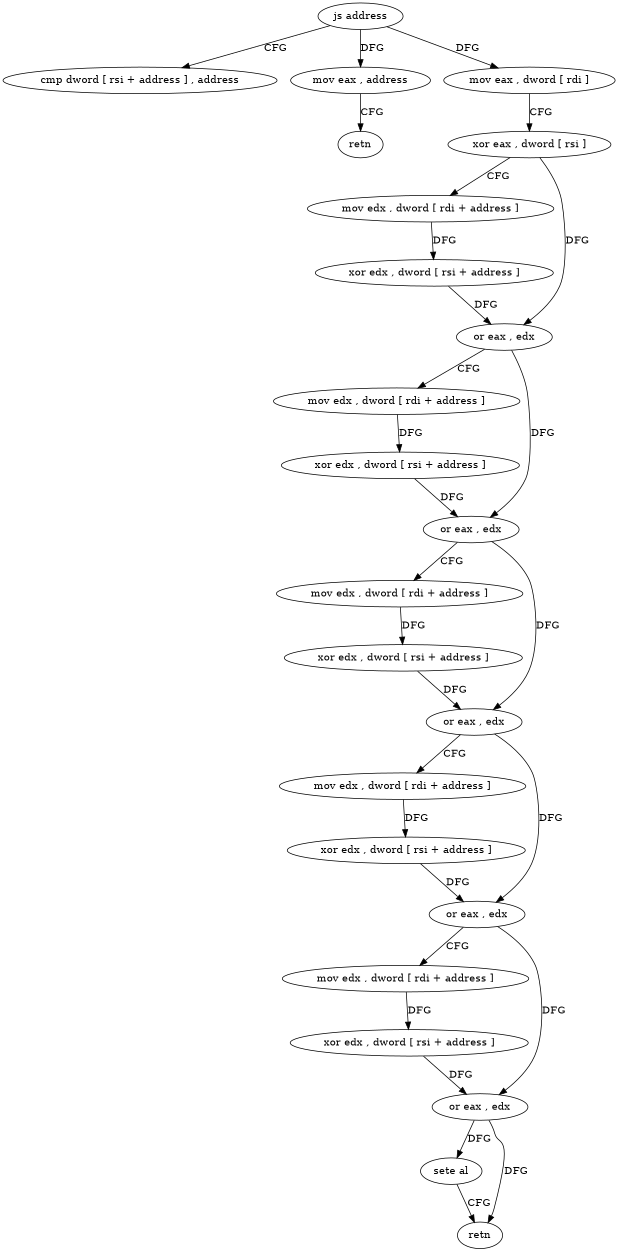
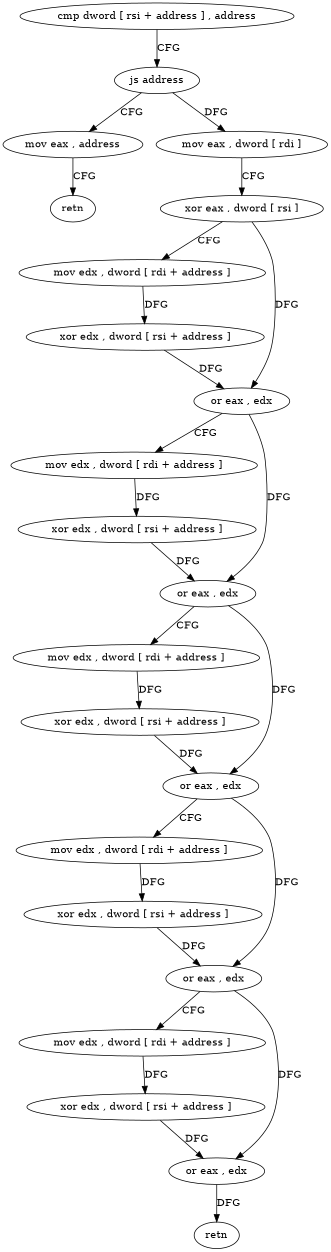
(260, 46) -> (157, 45)
(373, 48) -> (132, 112)
(451, 1171) -> none
